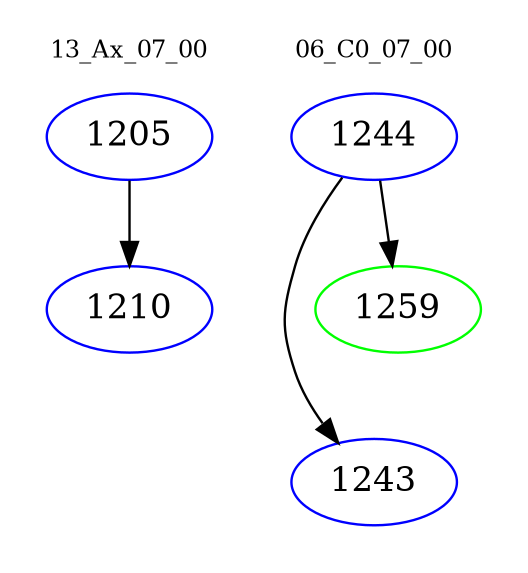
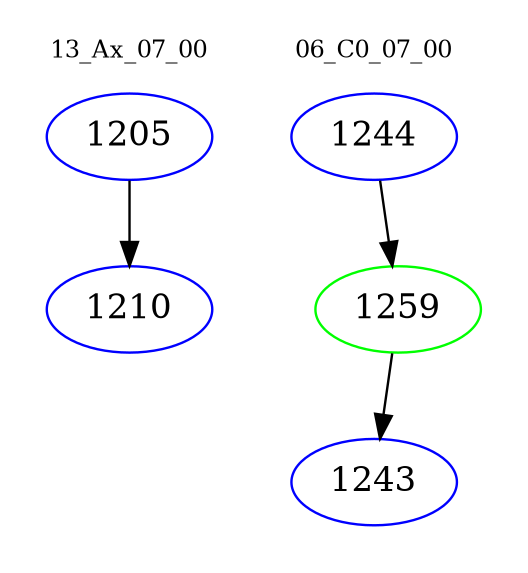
(287, 298) -> (388, 384)
